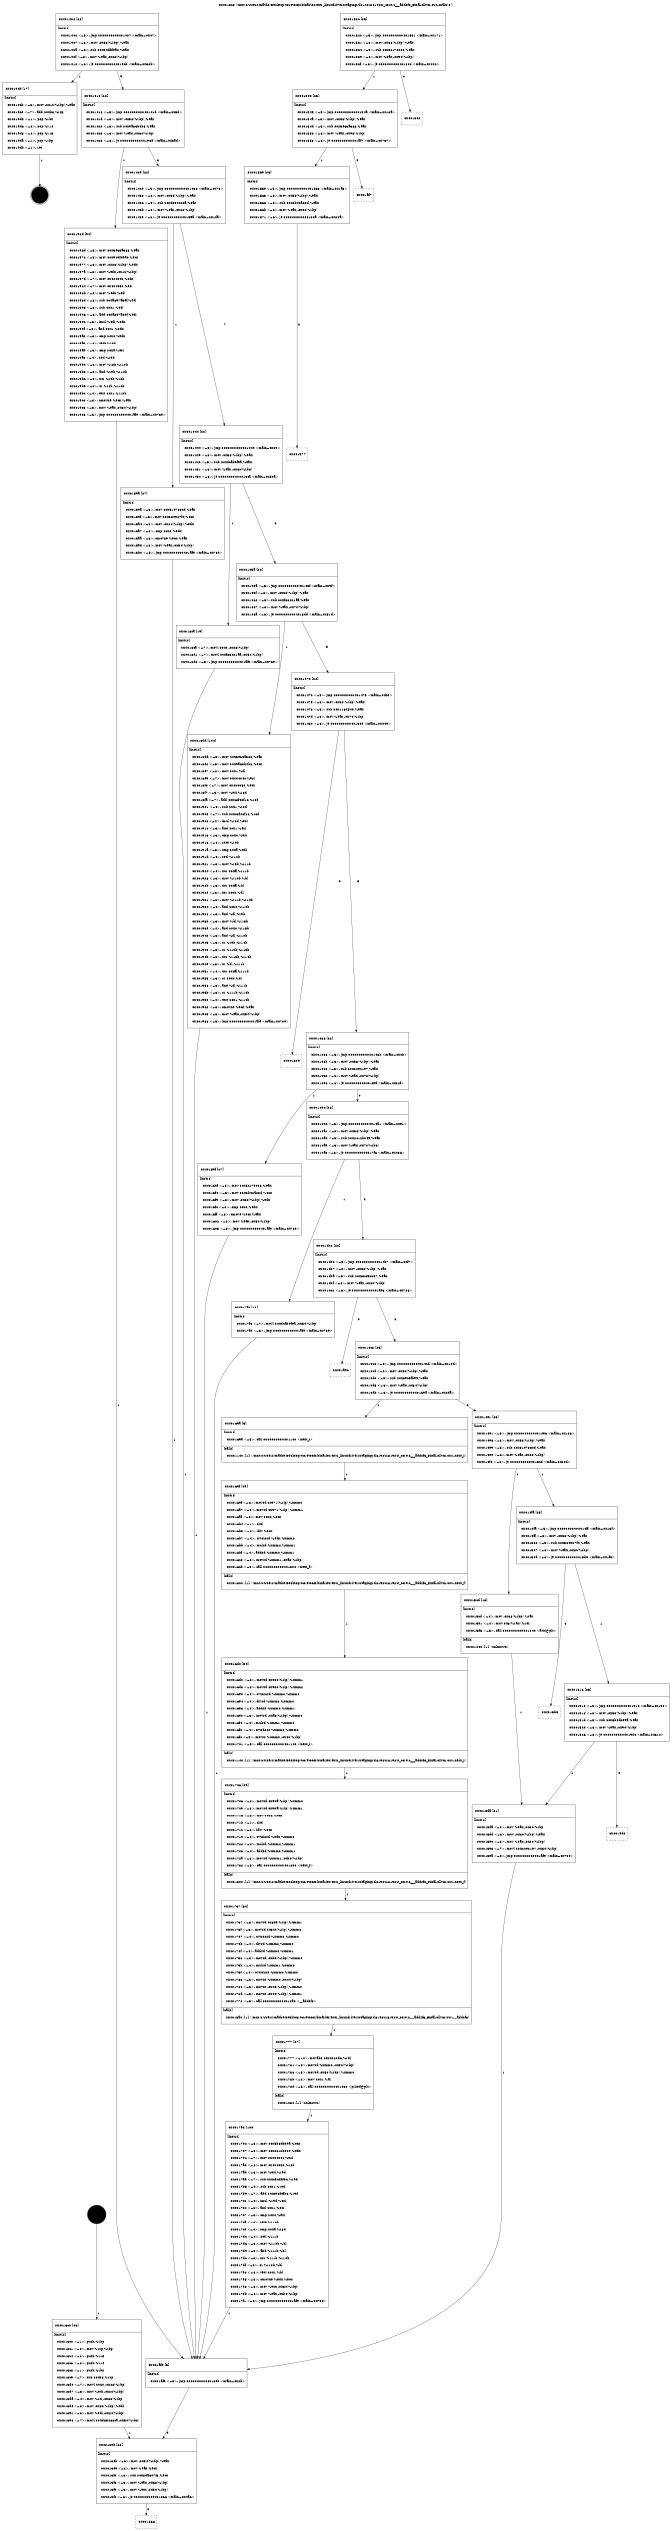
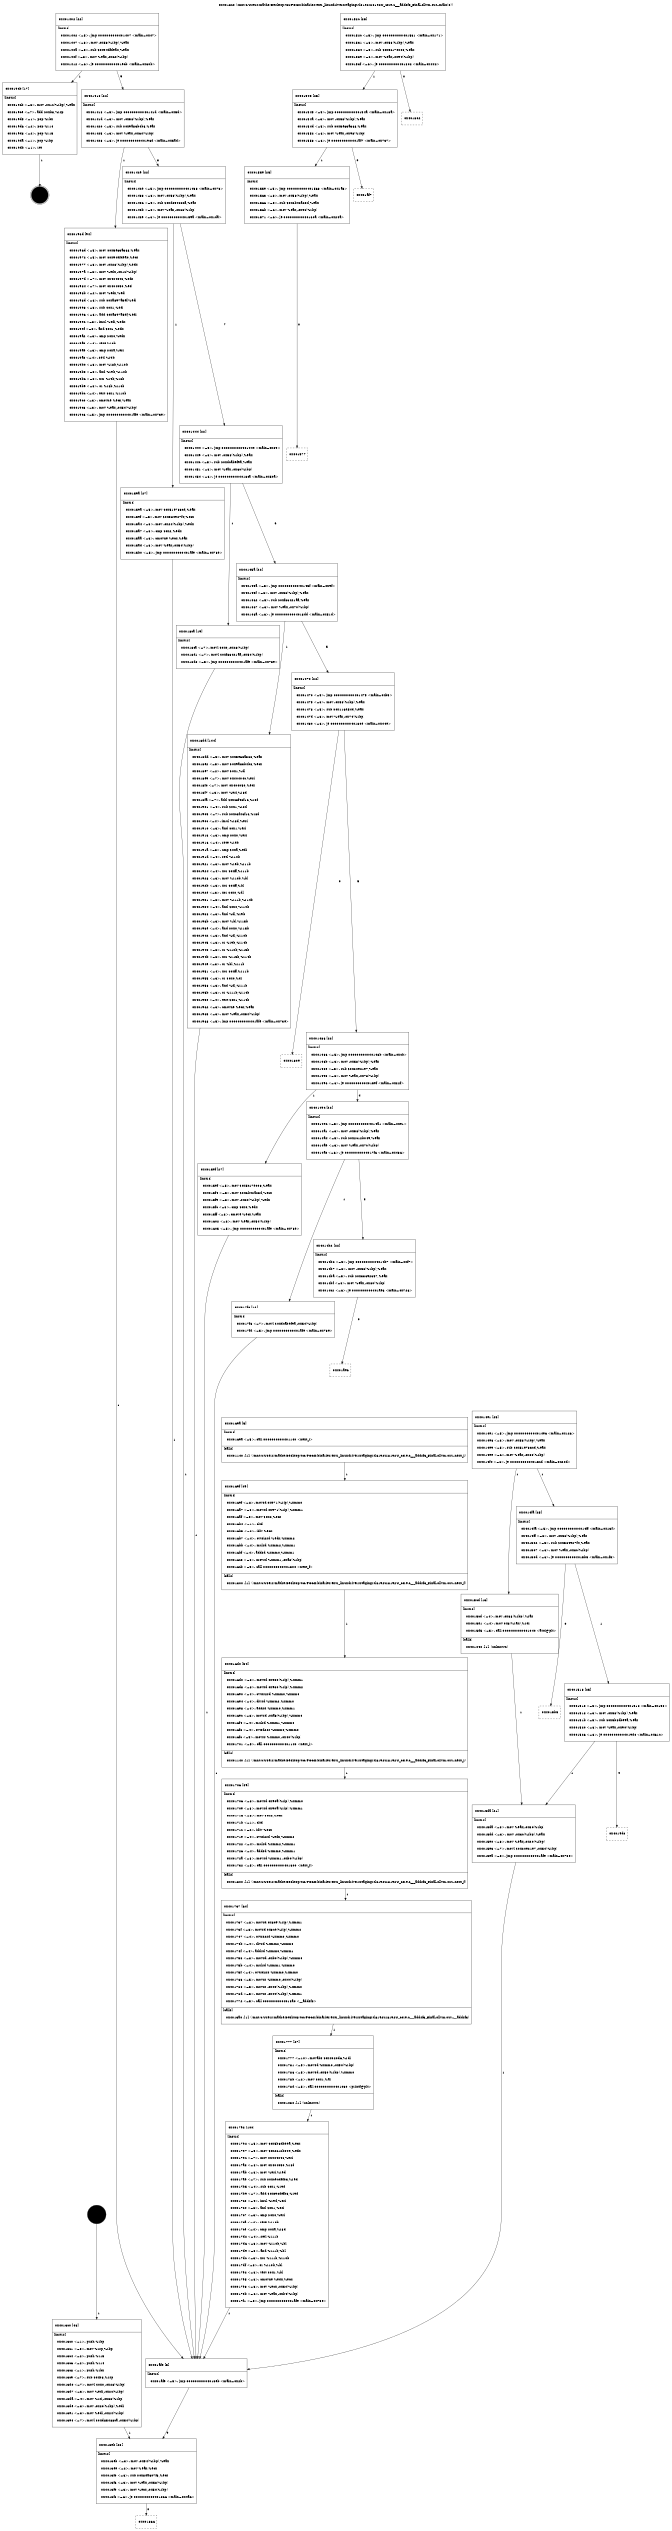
(407, 1371) -> none
